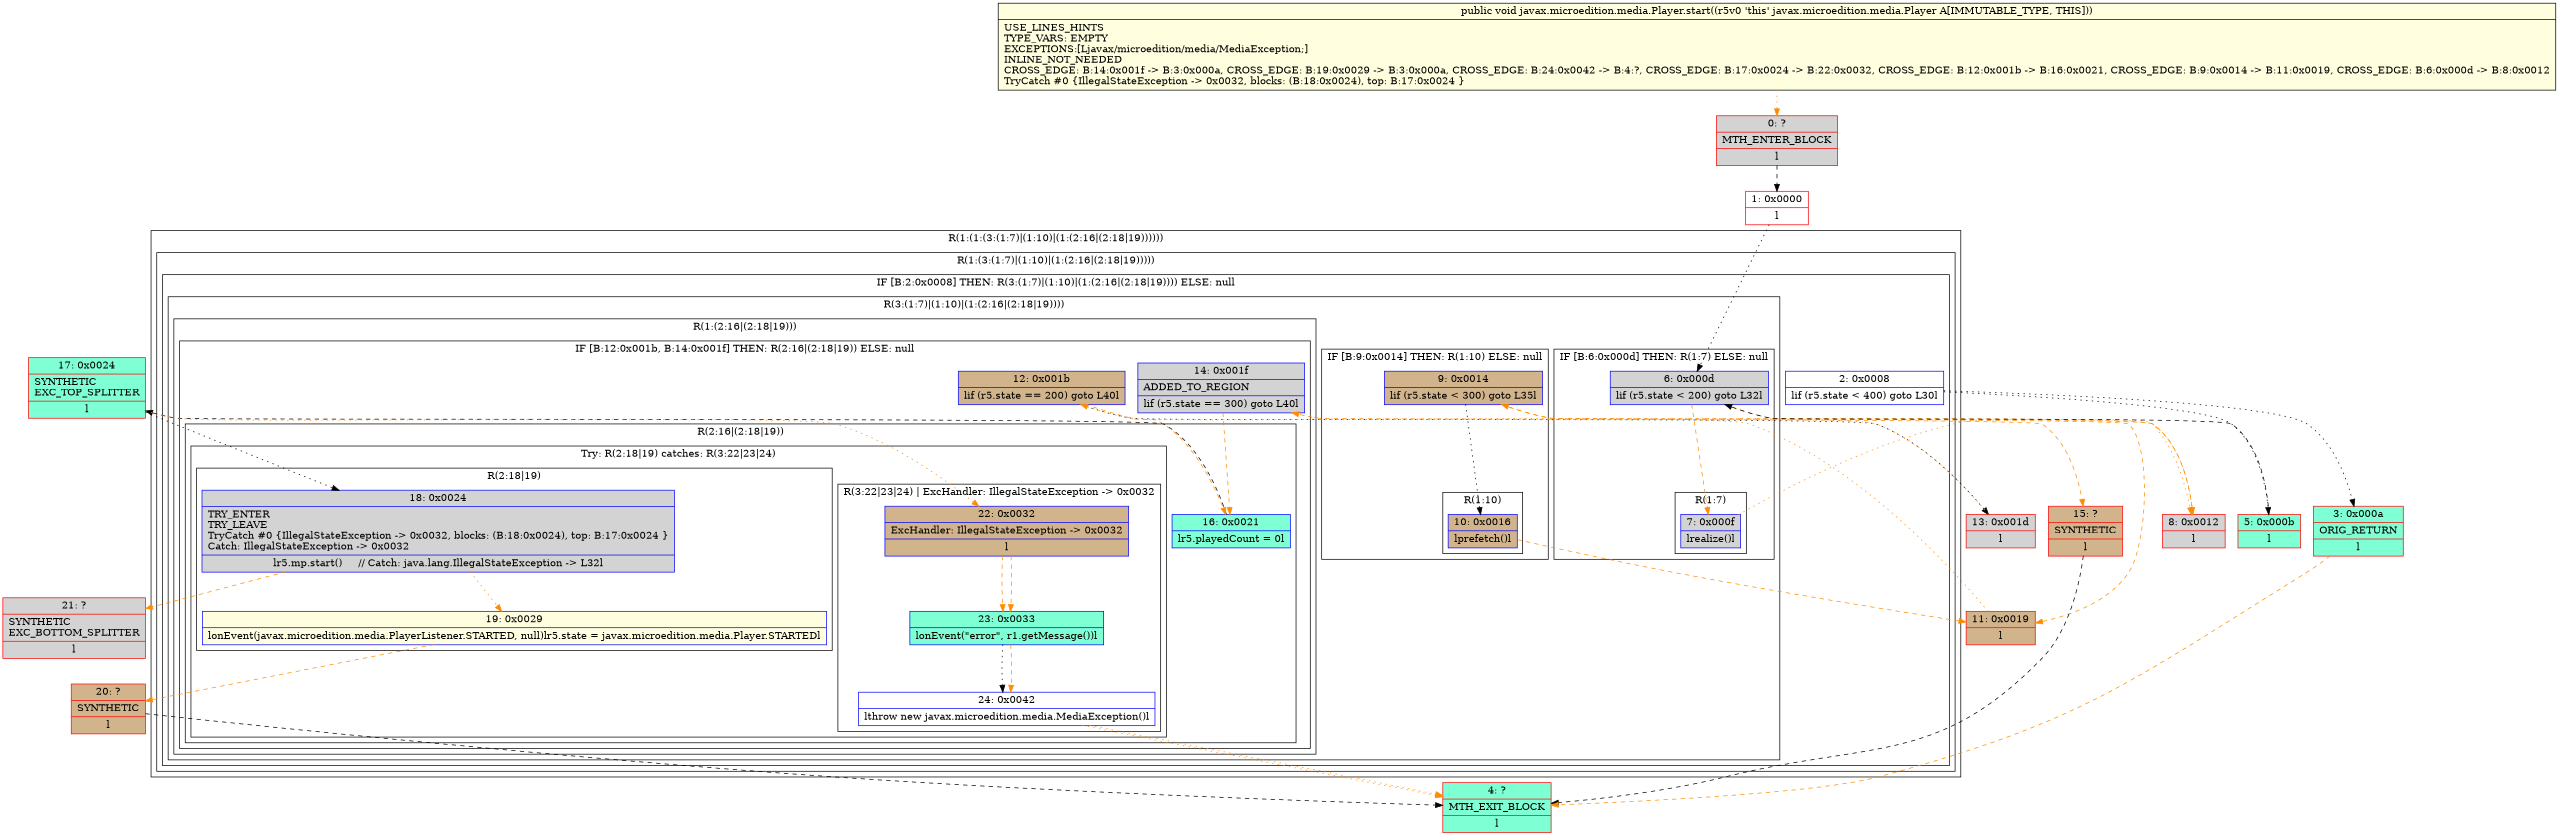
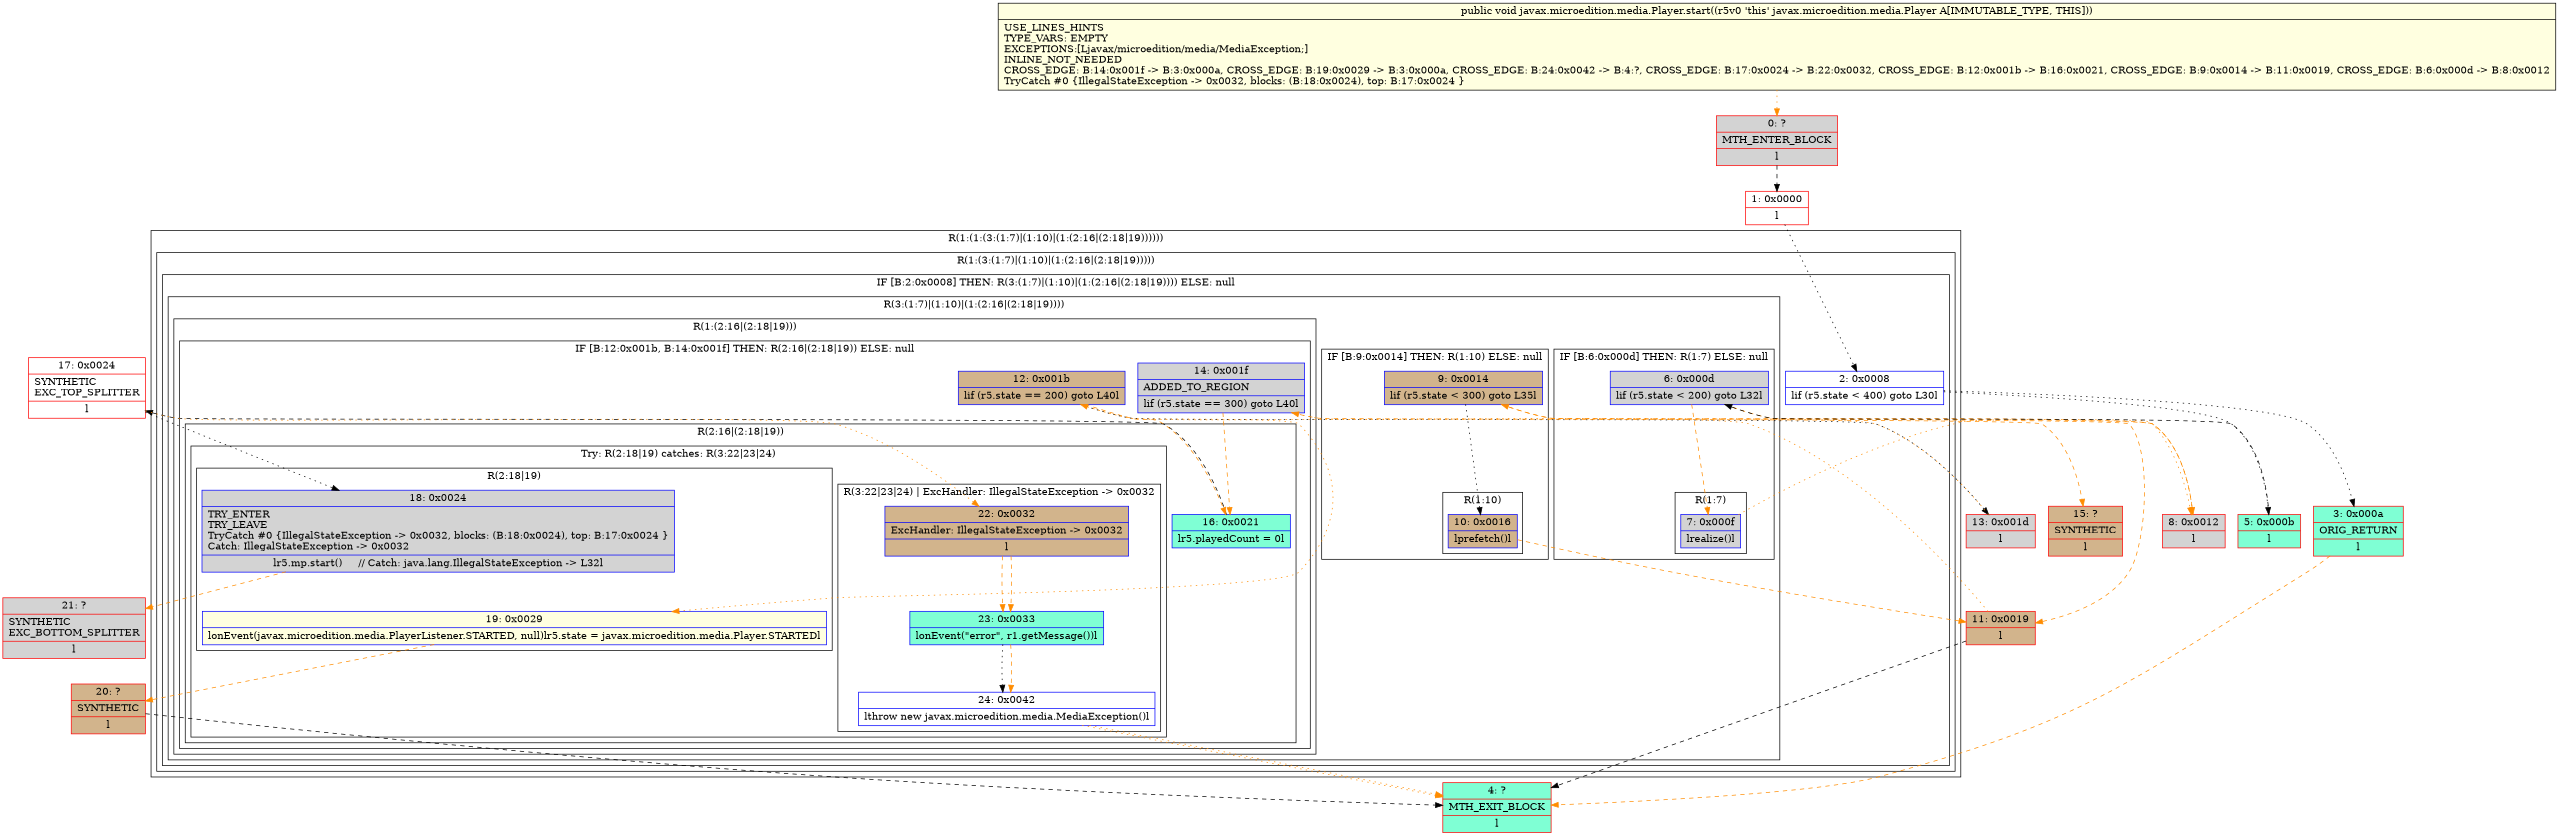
(1736, 291) -> (1819, 295)
(87, 388) -> (87, 388)
(484, 589) -> (1183, 586)
(1868, 751) -> (1762, 713)
